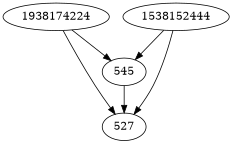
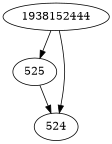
(56, 17) -> none
(176, 17) -> (56, 17)
(124, 72) -> (35, 72)
(124, 127) -> (56, 127)
